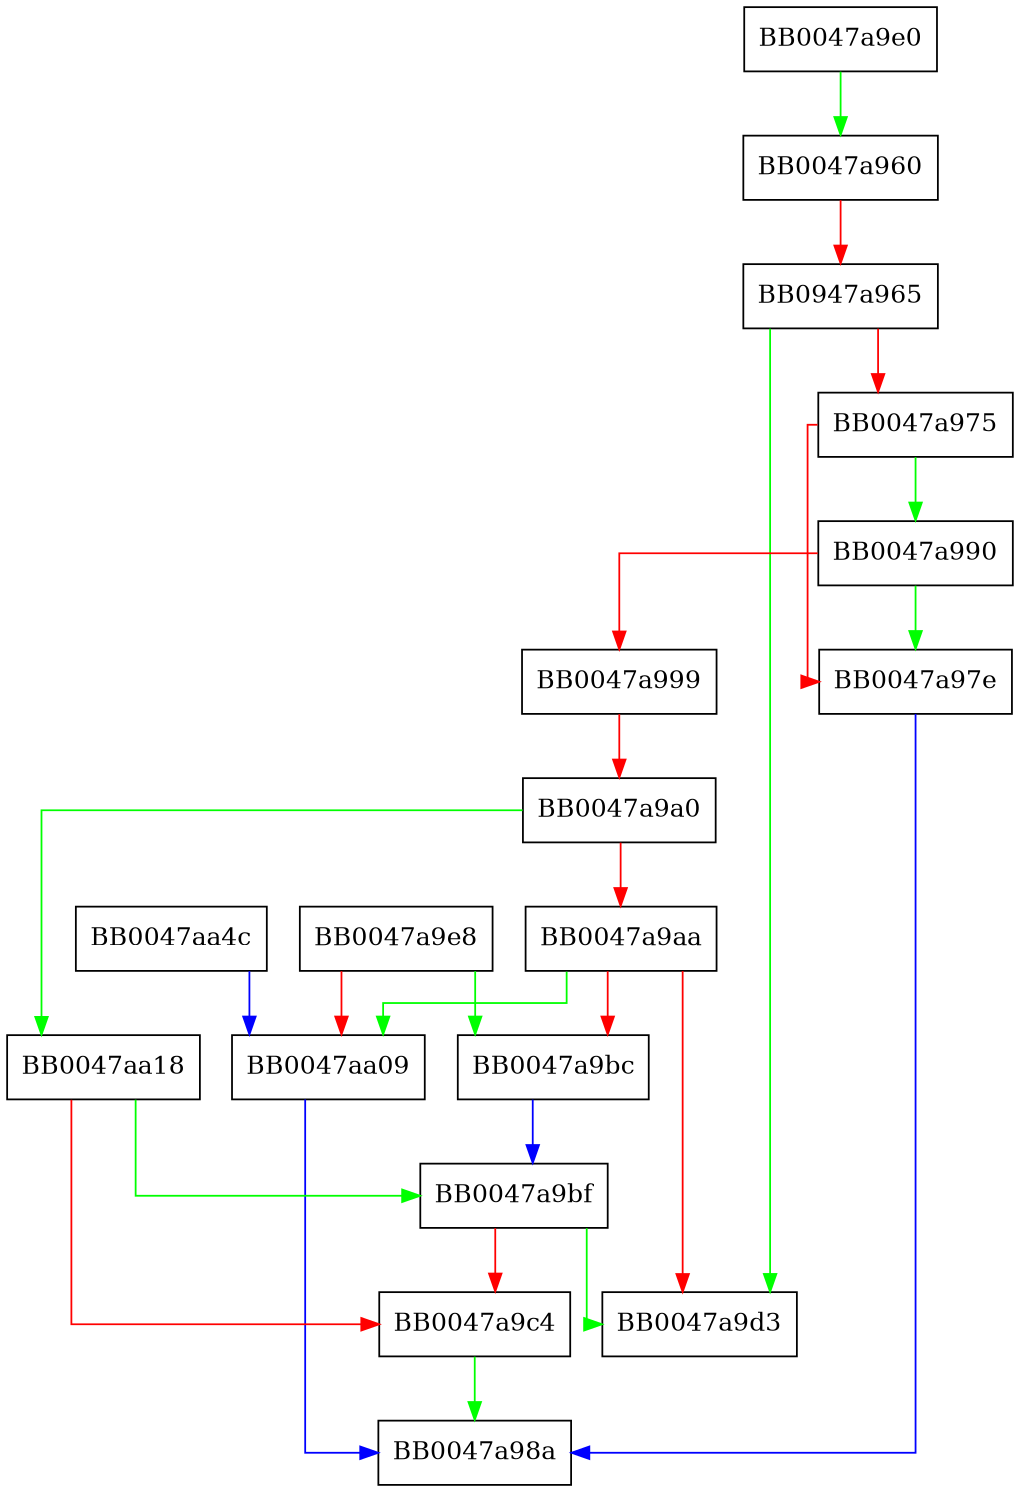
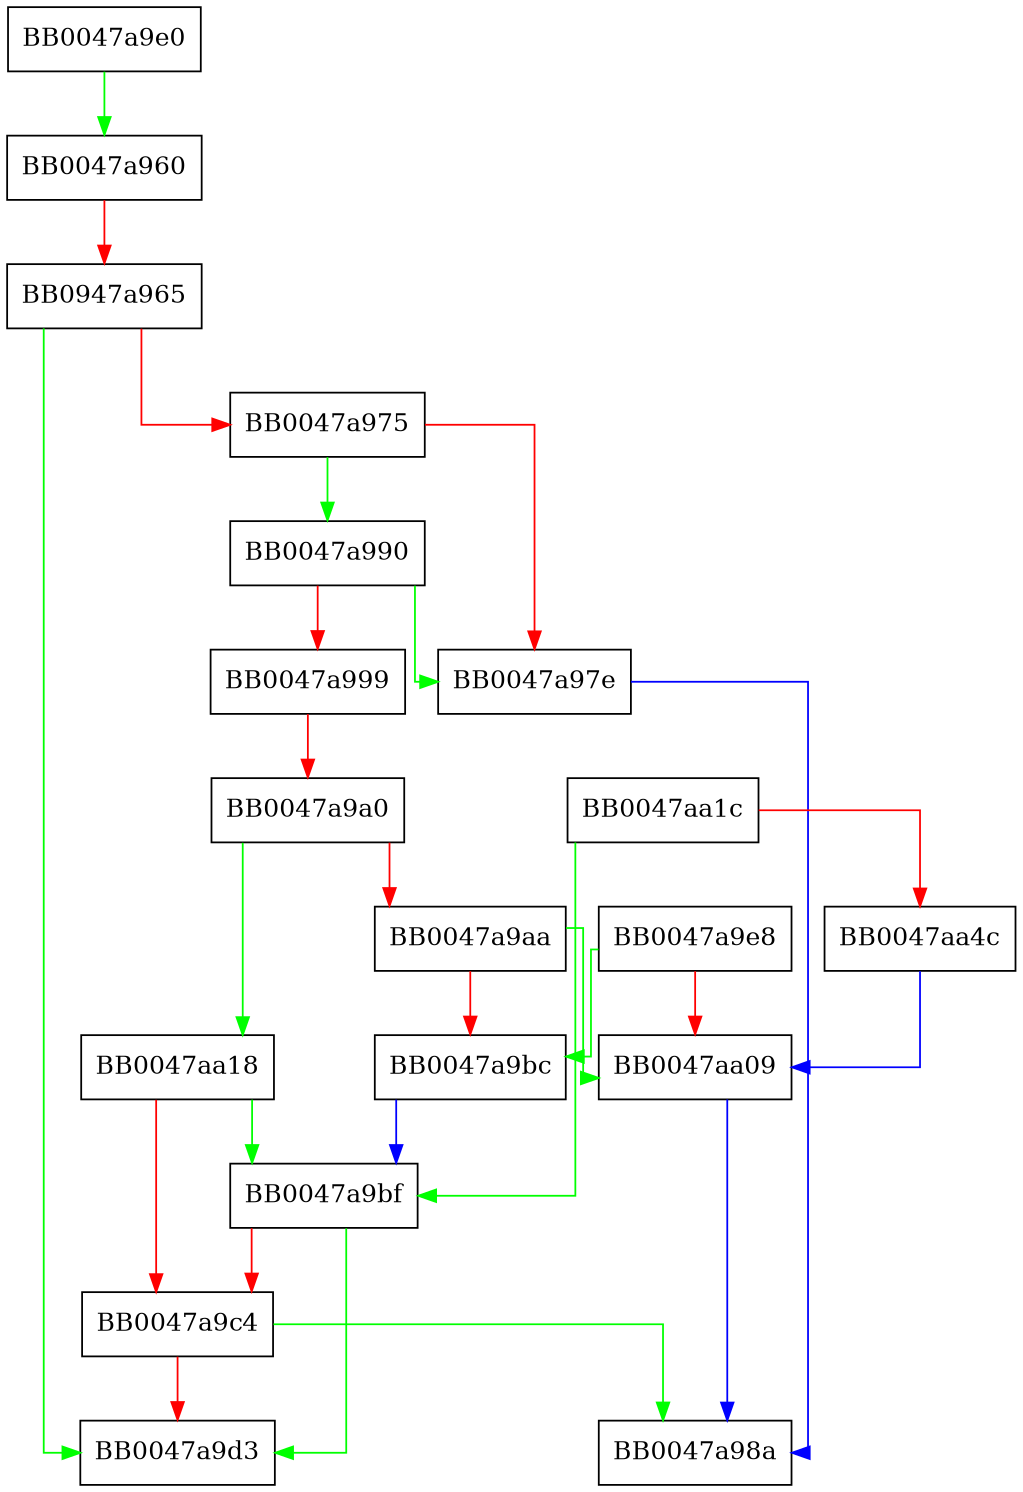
none -> (663, 810)
(683, 1122) -> (178, 1379)
